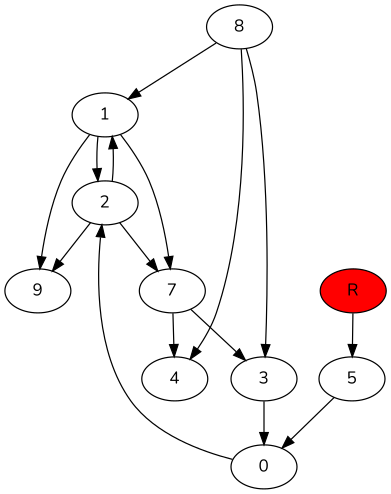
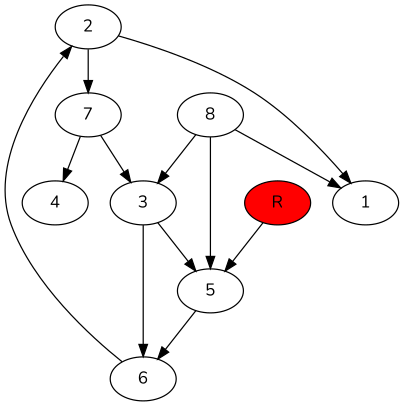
(97, 153) -> none
(153, 192) -> none
(239, 203) -> (210, 197)
none -> (173, 242)
(38, 291) -> none
(264, 467) -> (143, 379)
